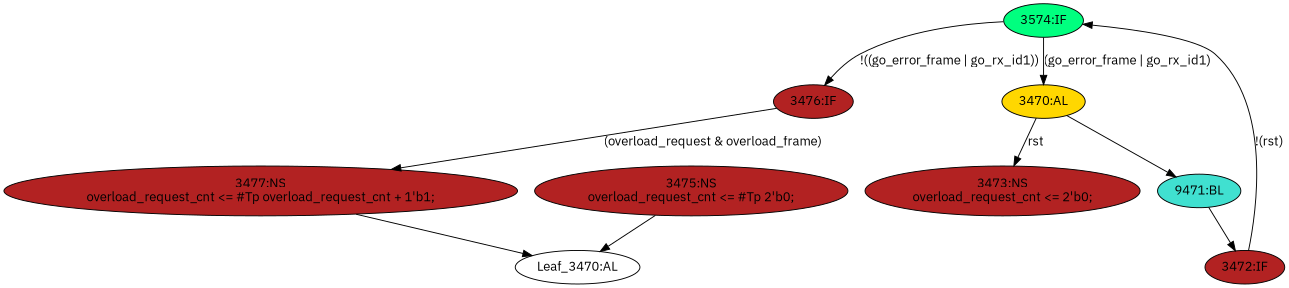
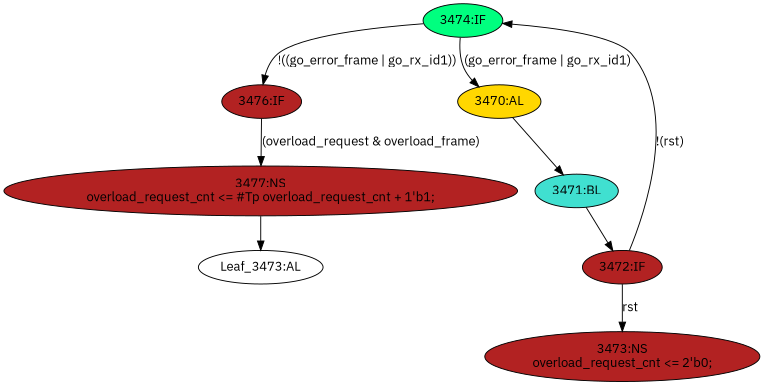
(1044, 21) -> (463, 21)
(1027, 138) -> (622, 303)
(691, 191) -> none
(1199, 191) -> (577, 191)
(578, 267) -> (261, 267)
